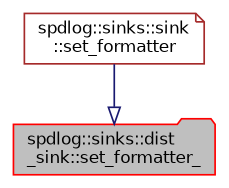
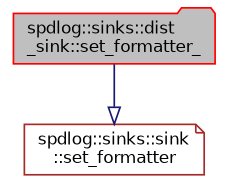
(114, 86) -> (114, 86)
